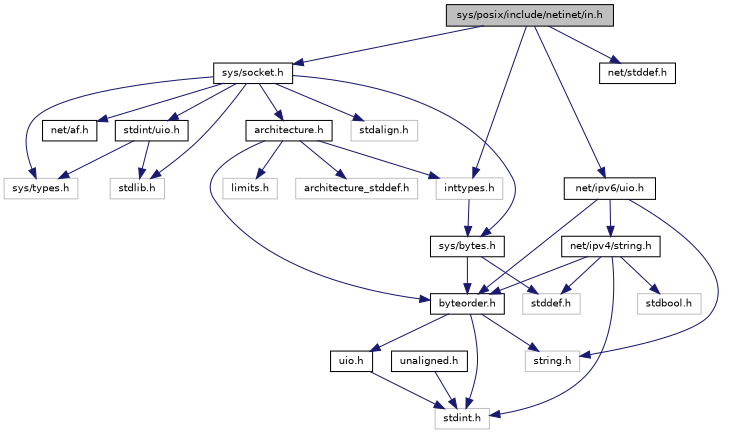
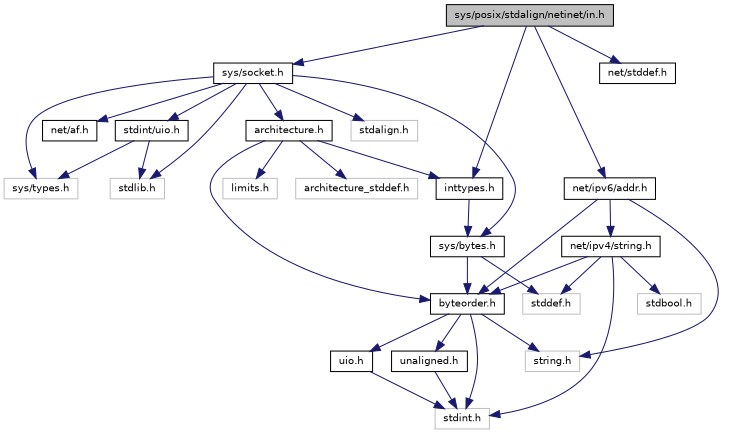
(530, 15) -> (530, 15)
(469, 189) -> (469, 189)
(610, 189) -> (610, 189)
none -> (451, 328)
